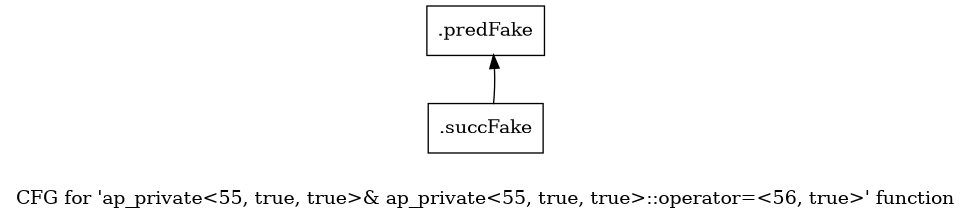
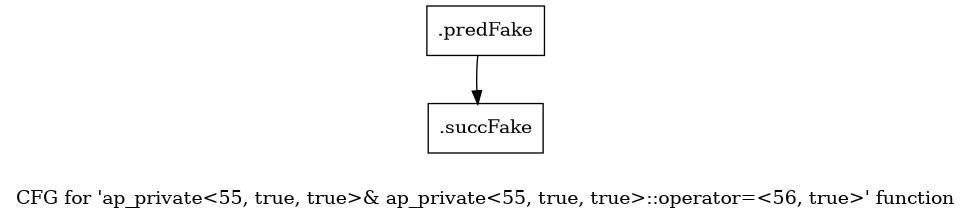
(495, 86) -> (477, 73)
